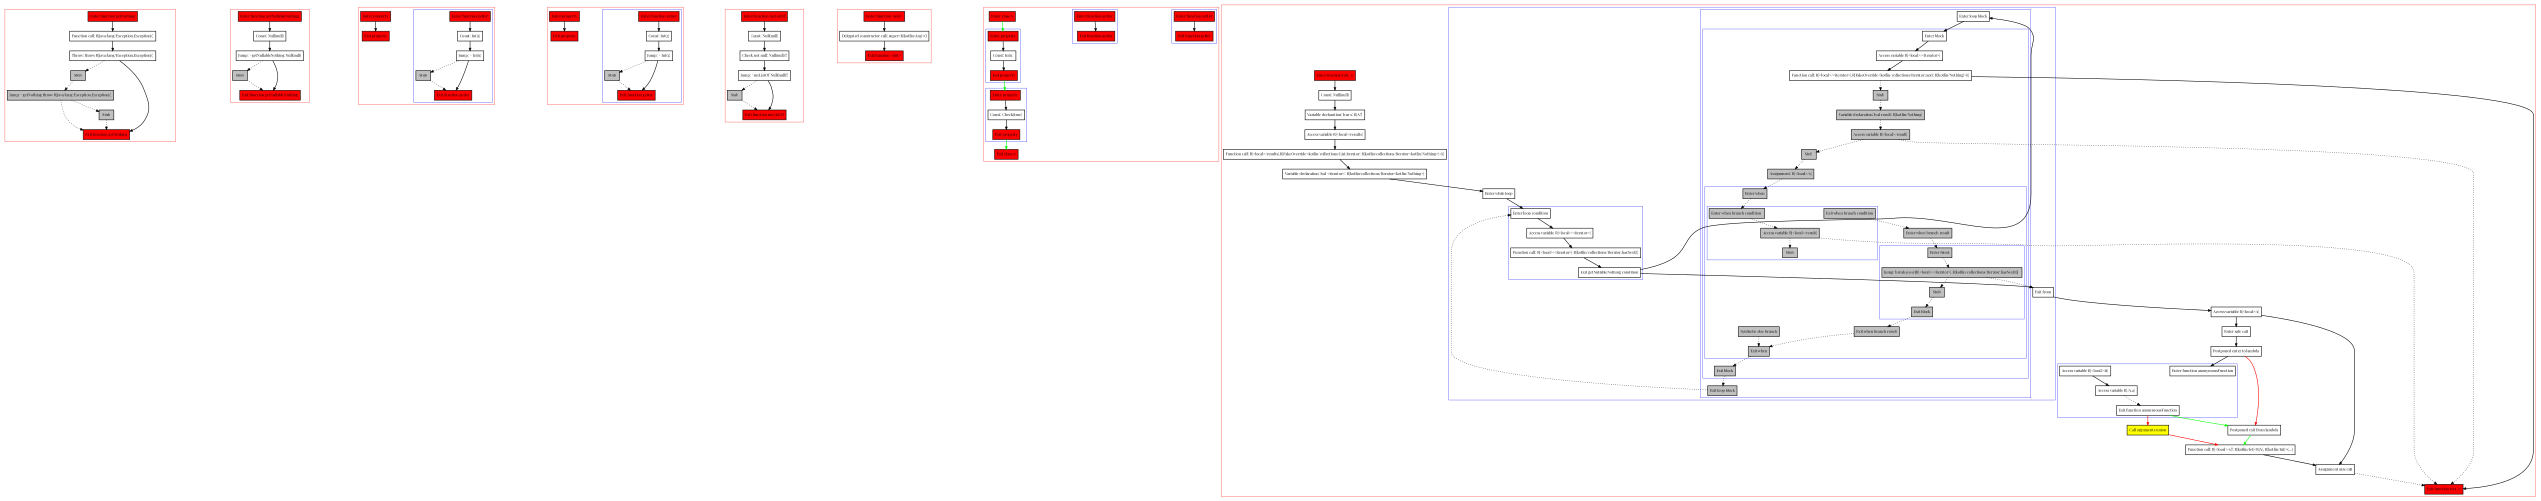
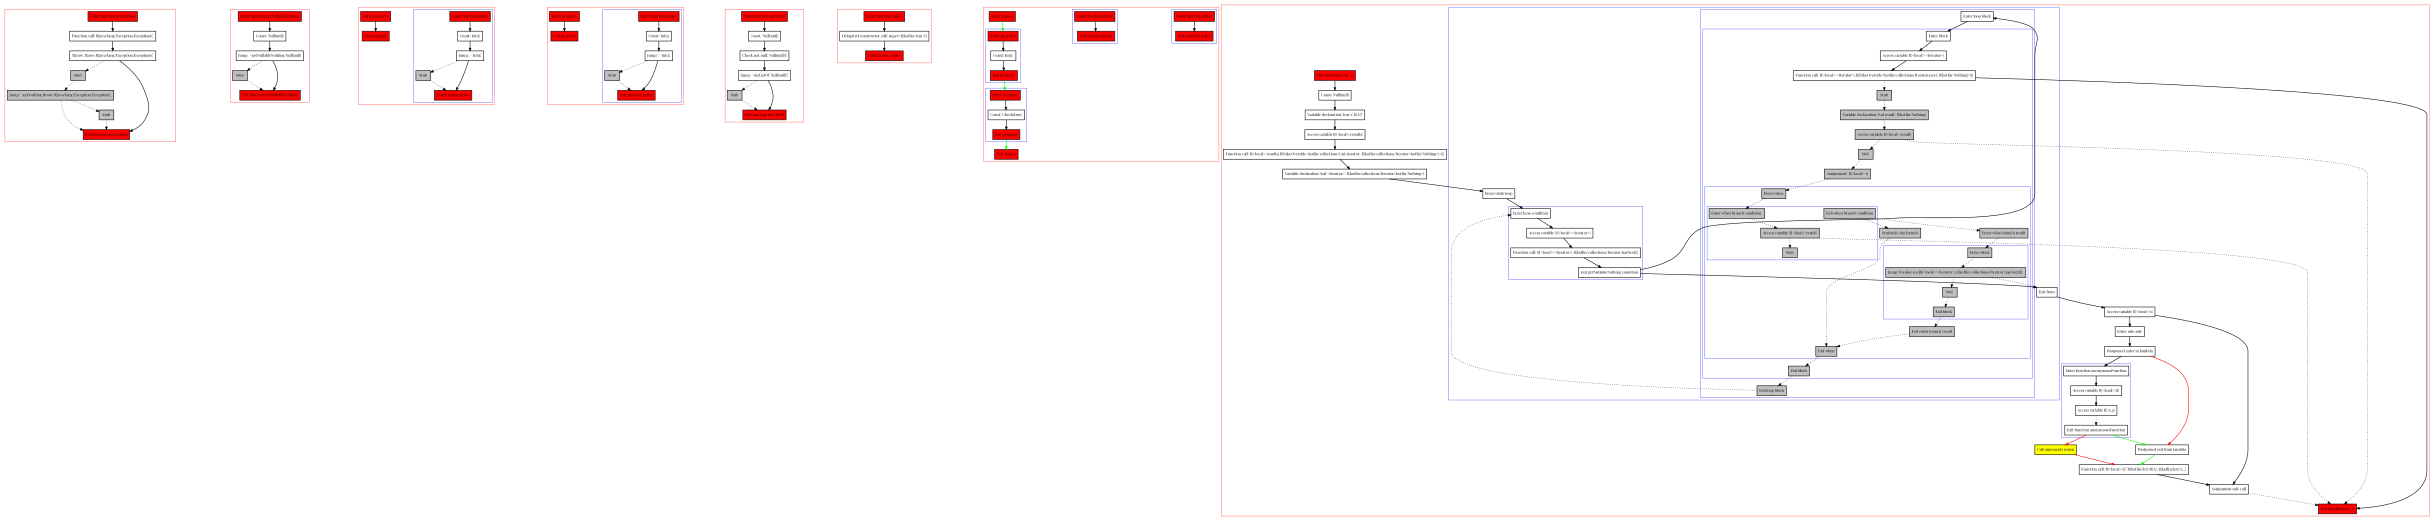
none -> (1874, 223)
(2236, 332) -> (2130, 332)
none -> (2096, 380)
